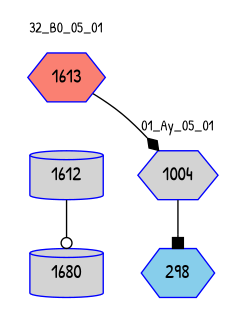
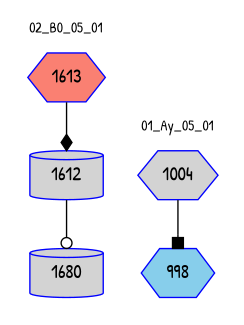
(67, 29) -> (67, 29)
(108, 103) -> (67, 118)
(178, 273) -> (178, 273)
